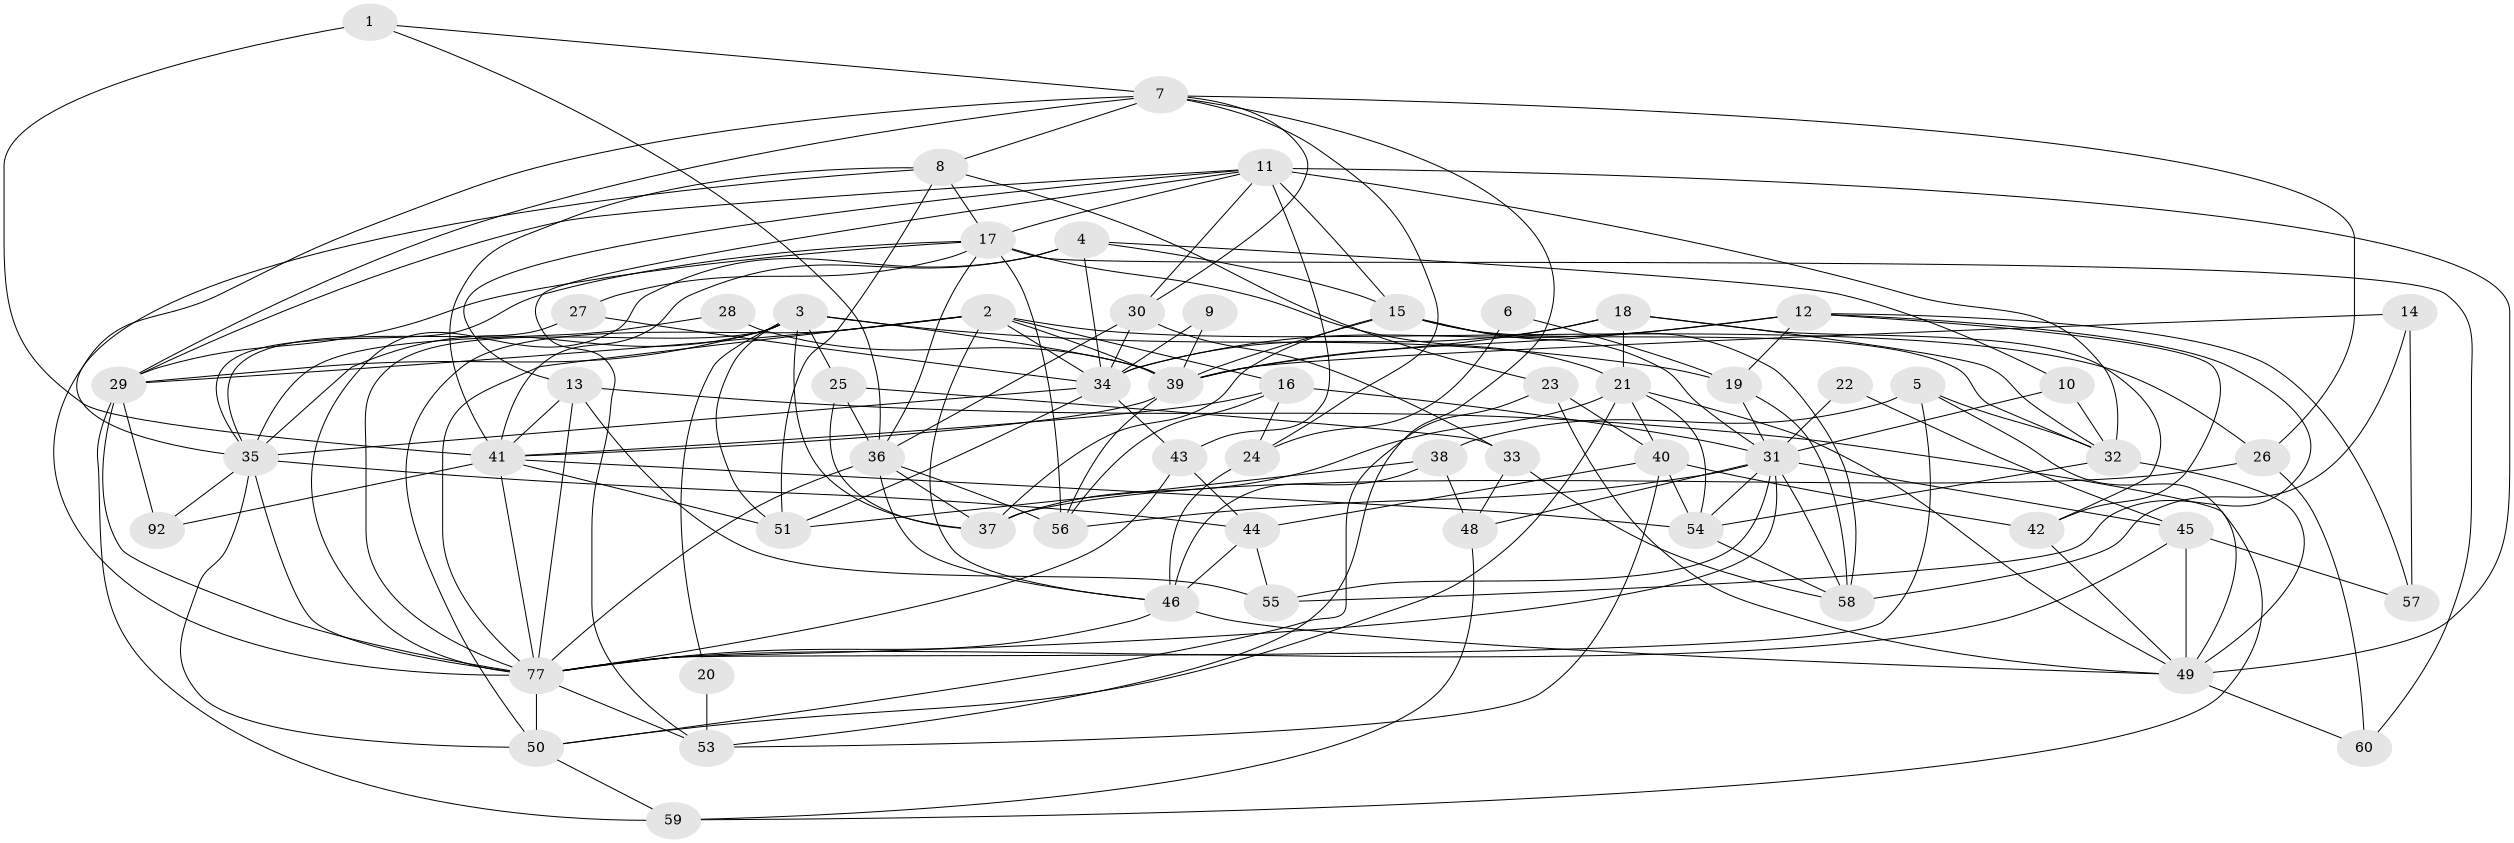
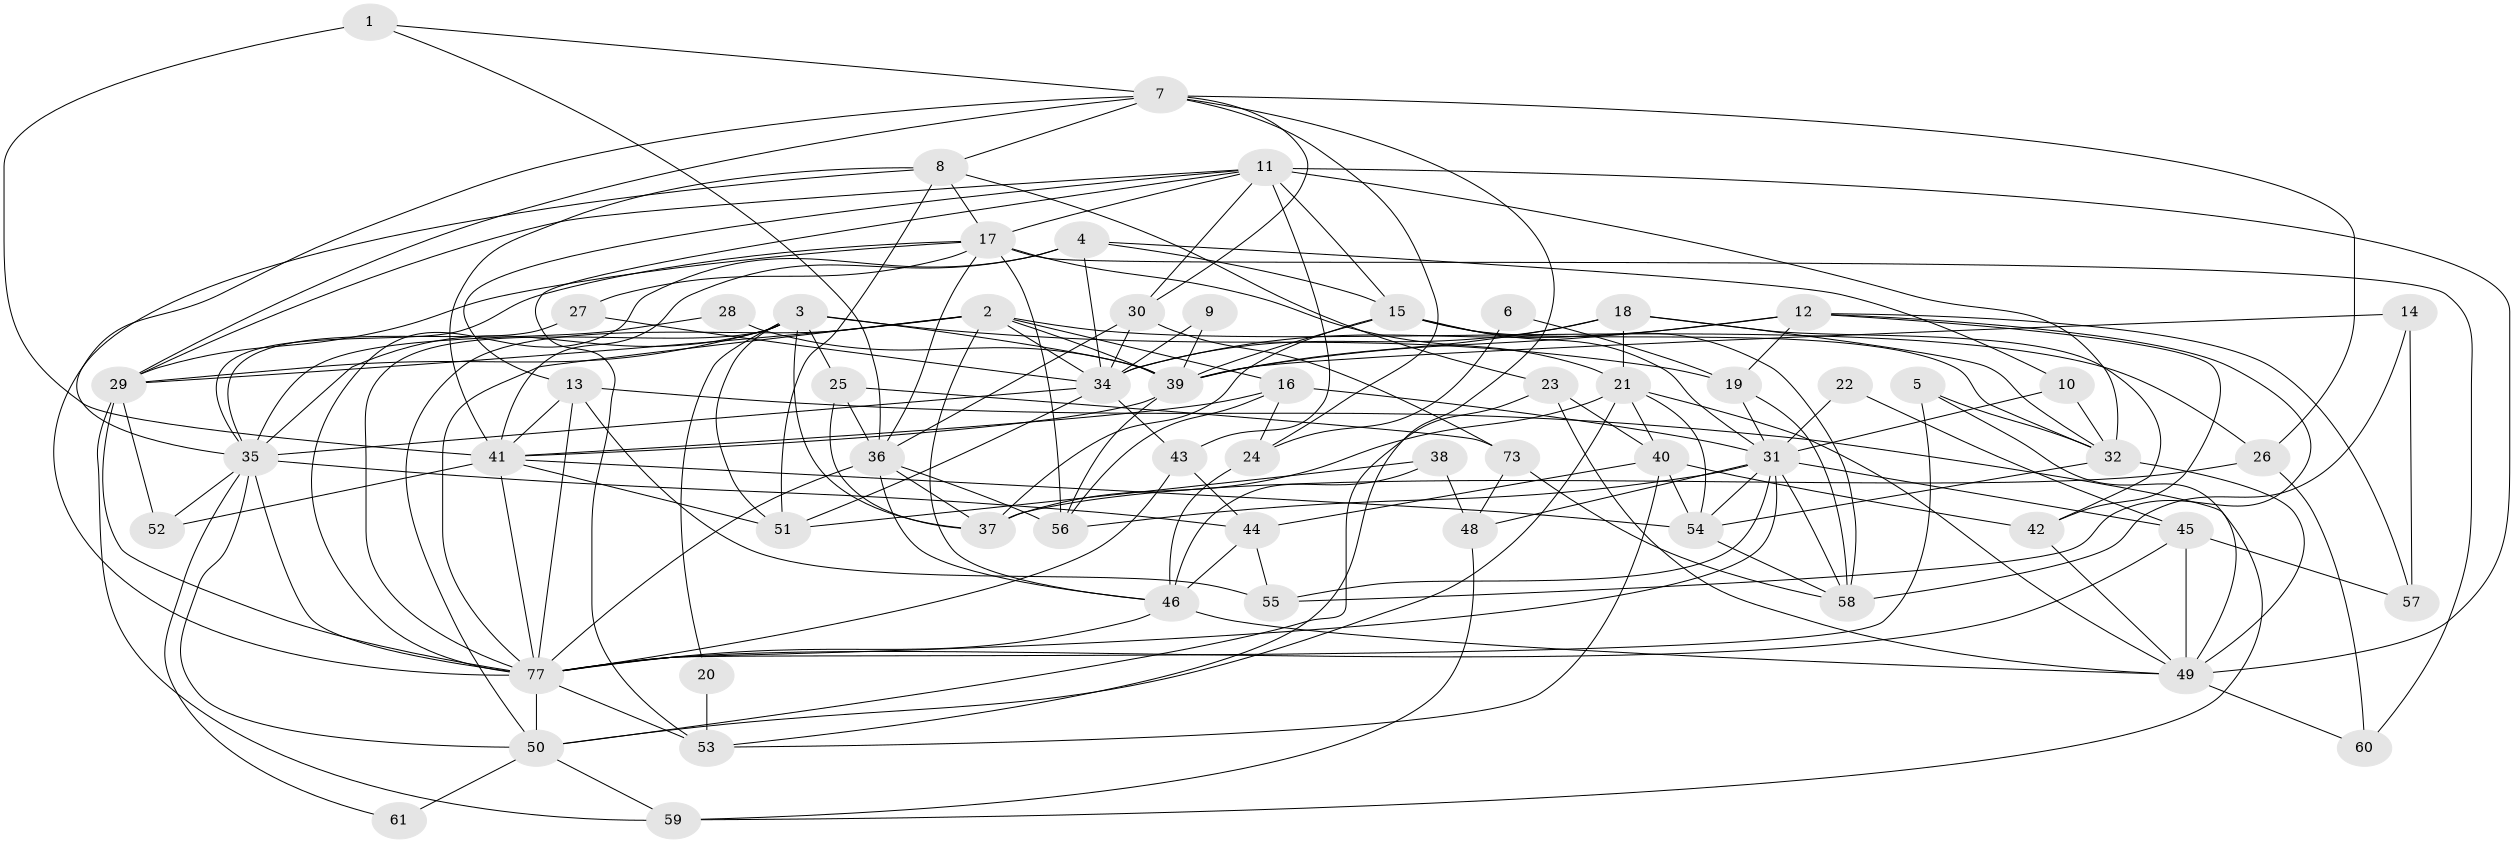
(1701, 422) -> none
(1512, 458) -> (1512, 458)
(157, 530) -> (157, 530)
none -> (399, 821)
